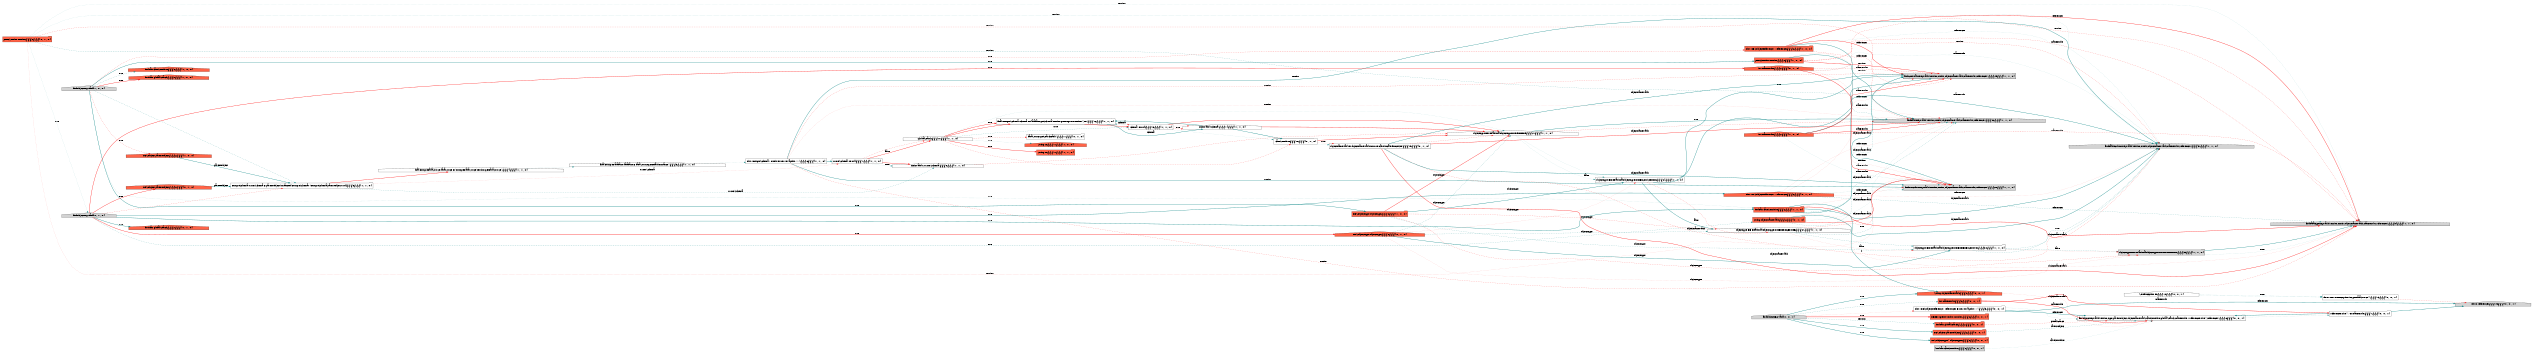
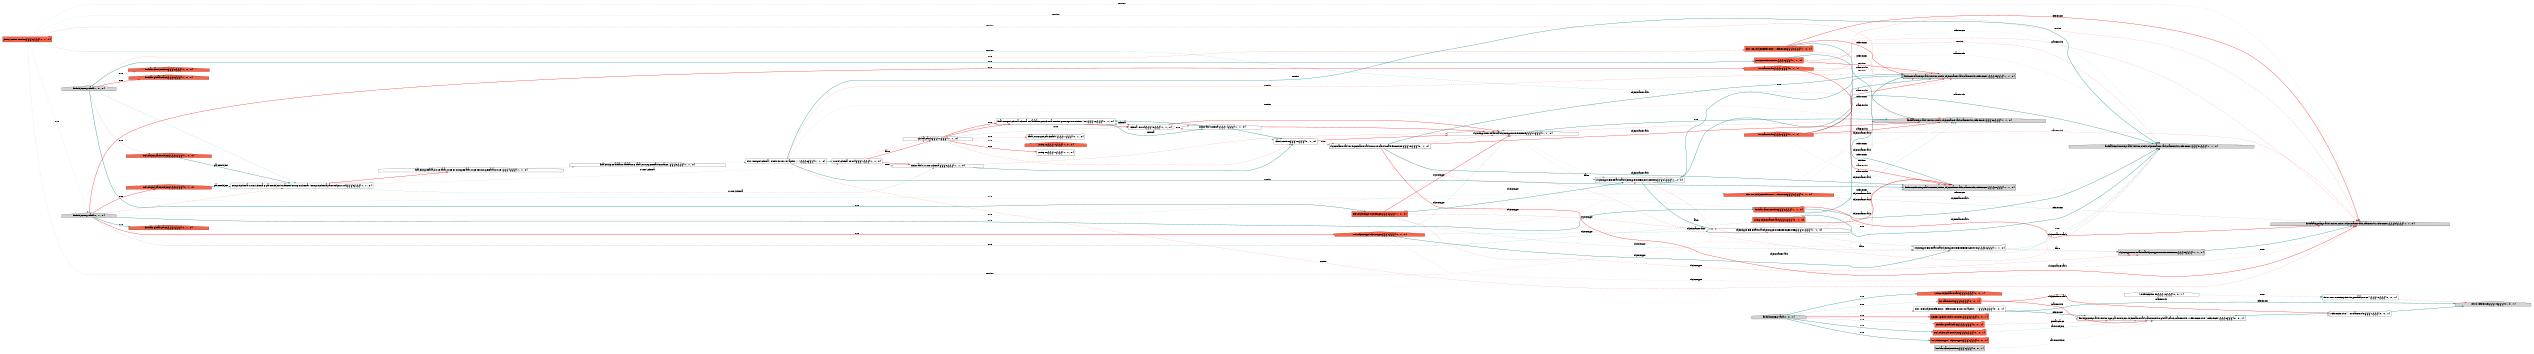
(1056, 153) -> (1056, 153)
none -> (1136, 170)
(920, 215) -> (920, 215)
(1857, 257) -> none
(1862, 319) -> (1862, 319)
